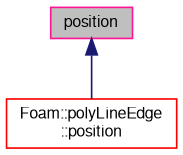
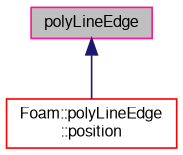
(92, 23) -> (92, 23)
